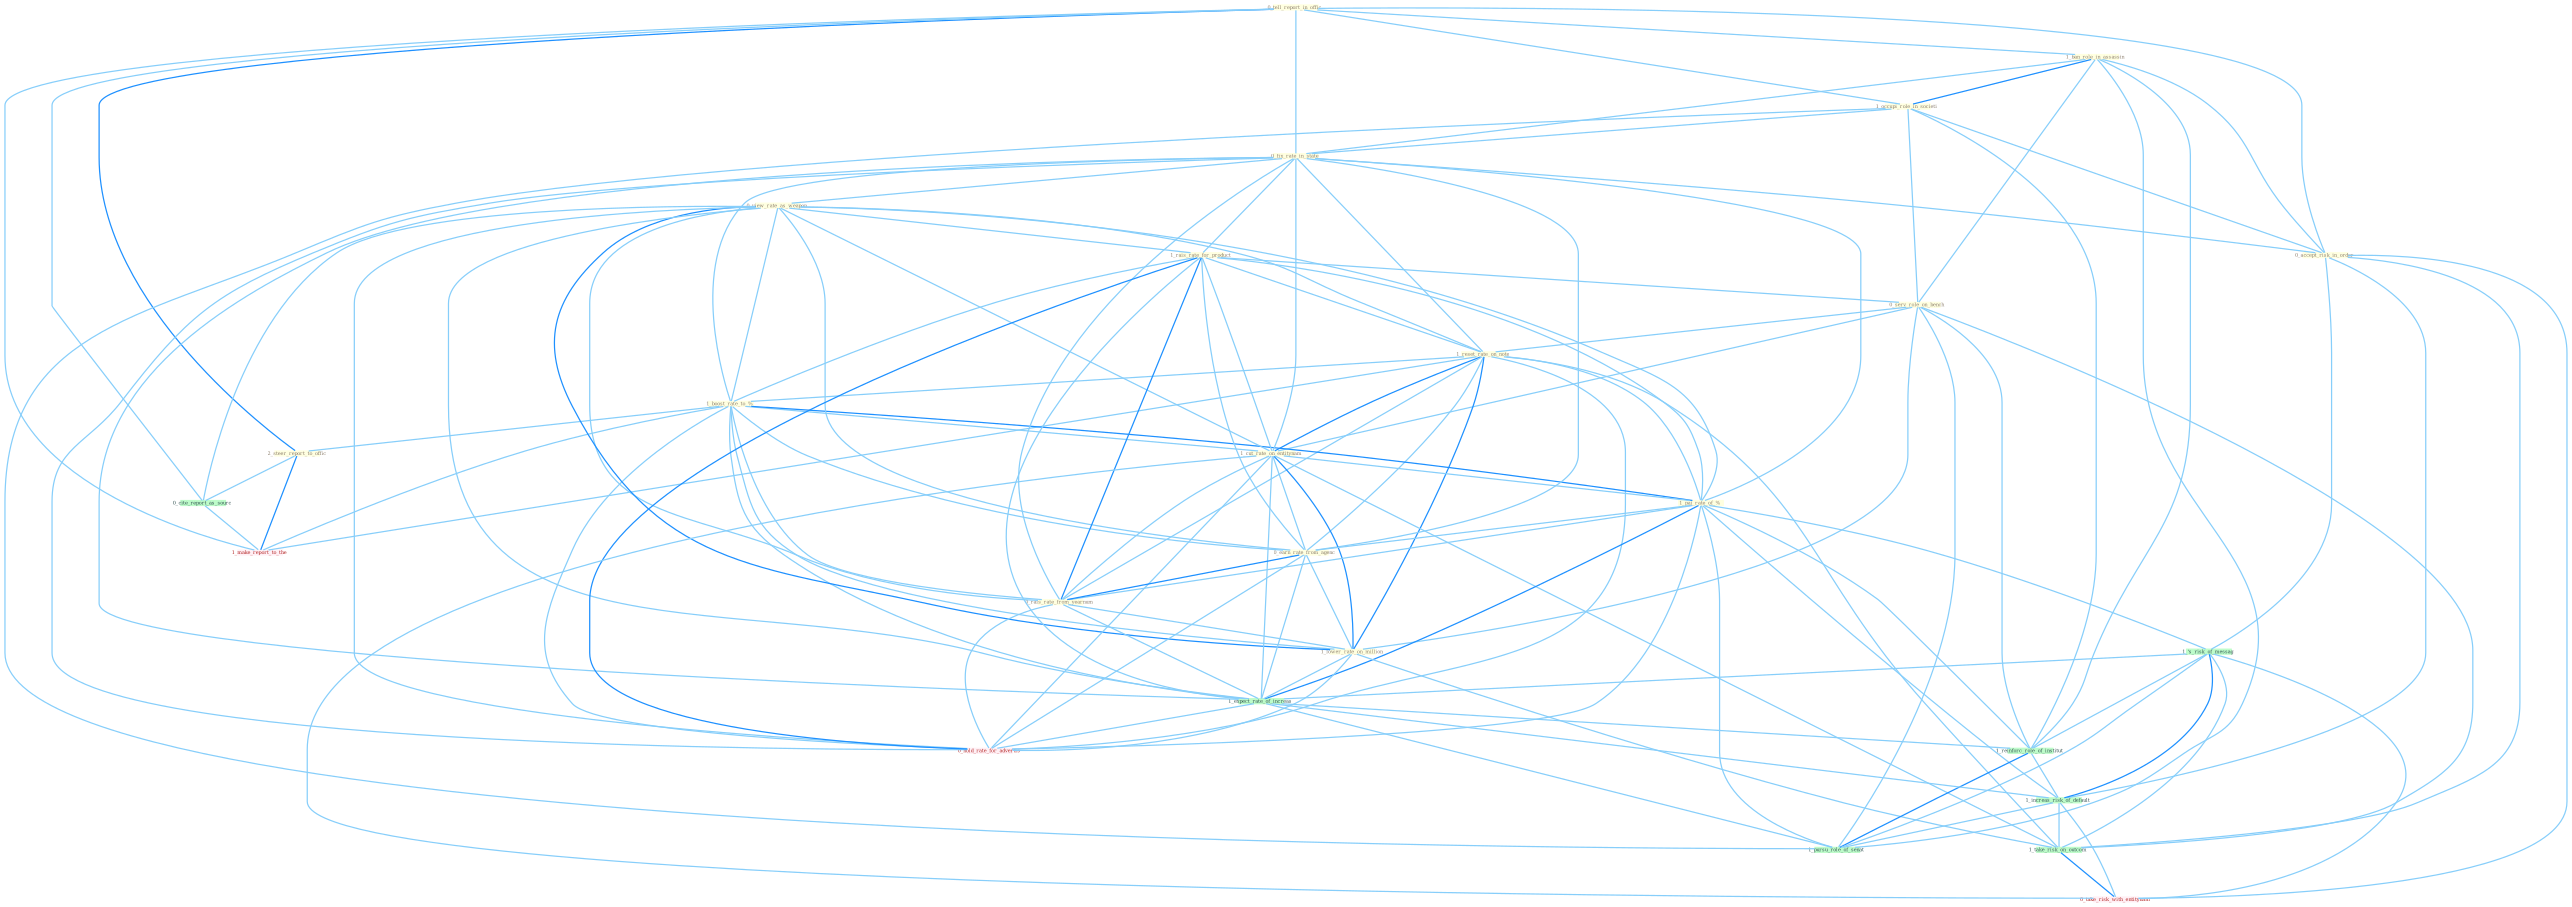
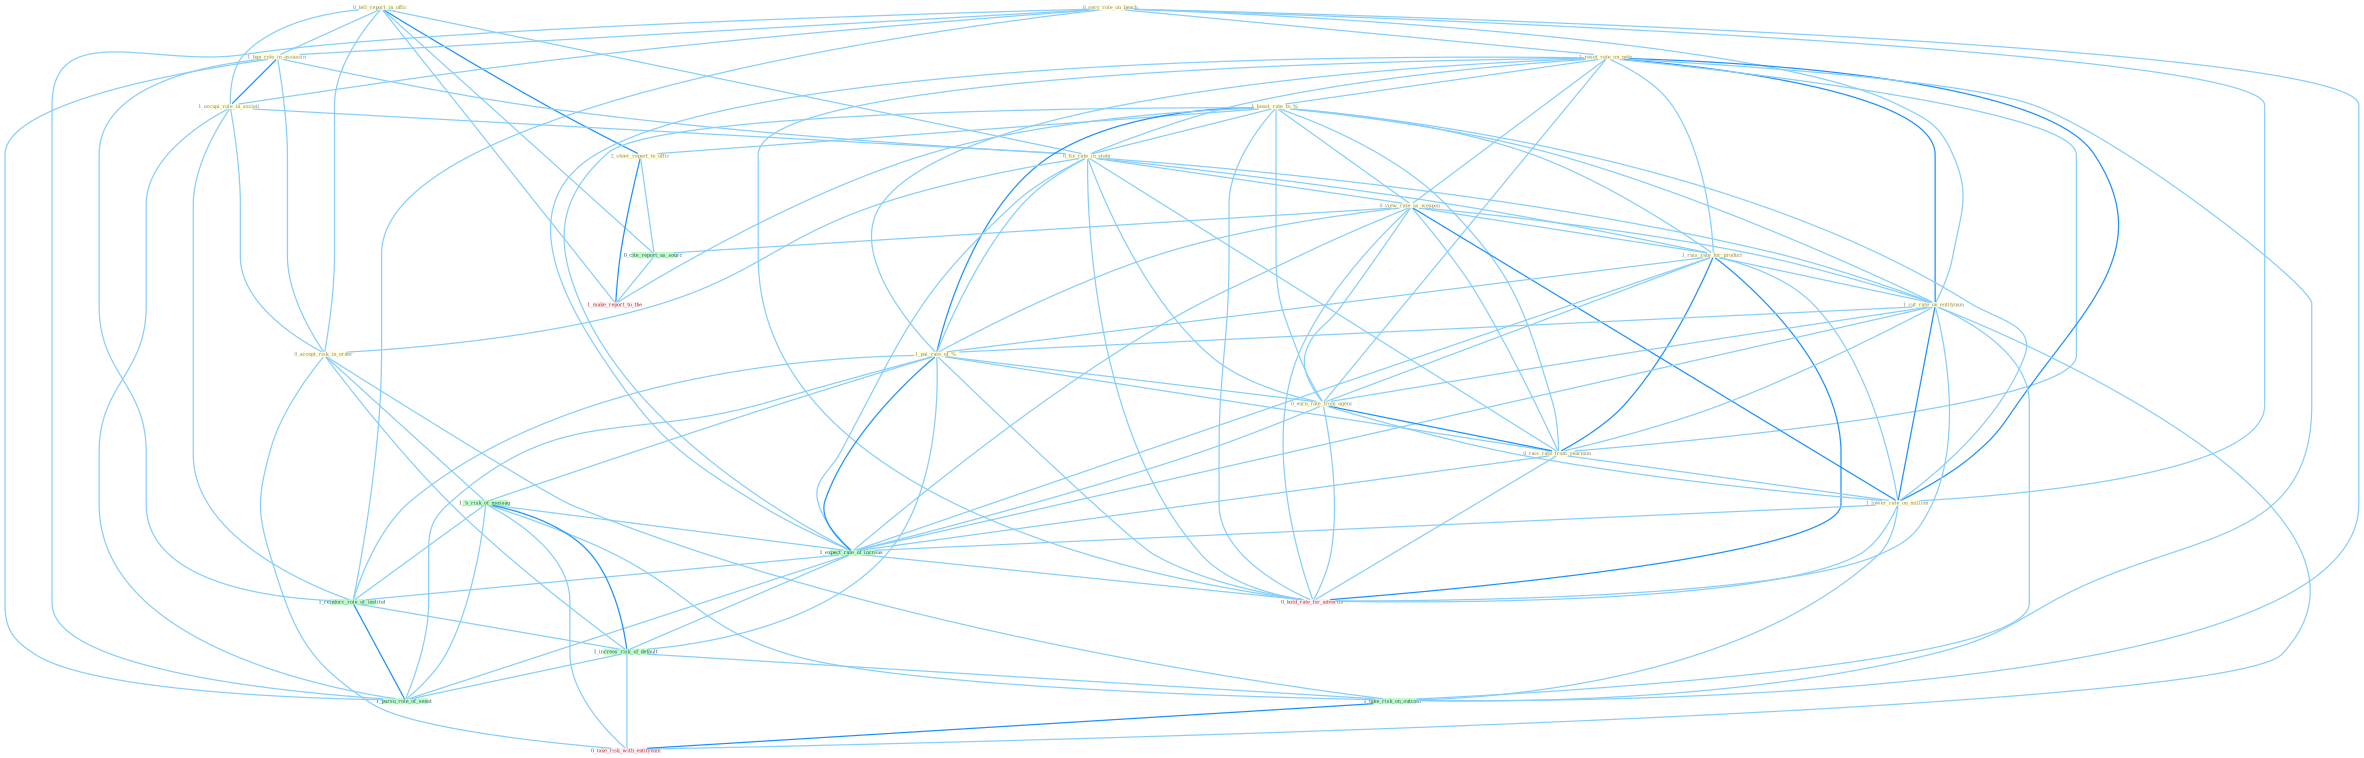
(1560, 280) -> (1842, 342)
(903, 449) -> (850, 90)
